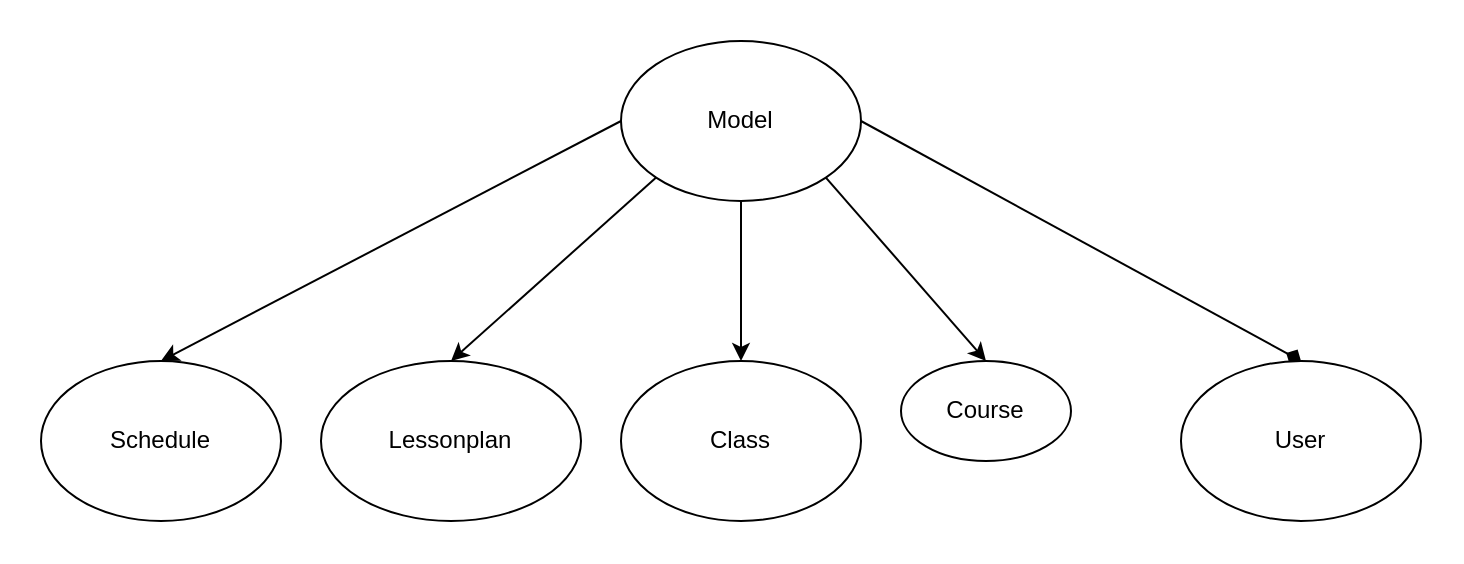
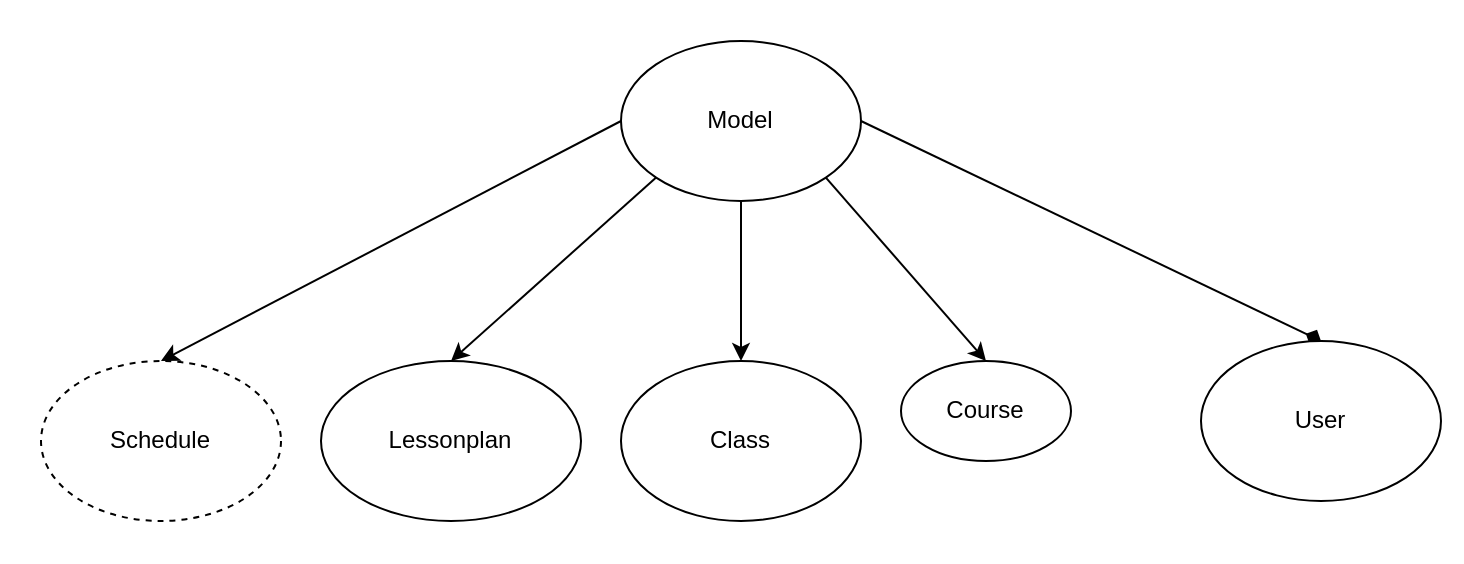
(161, 441) -> (161, 441)
(1301, 441) -> (1321, 421)
